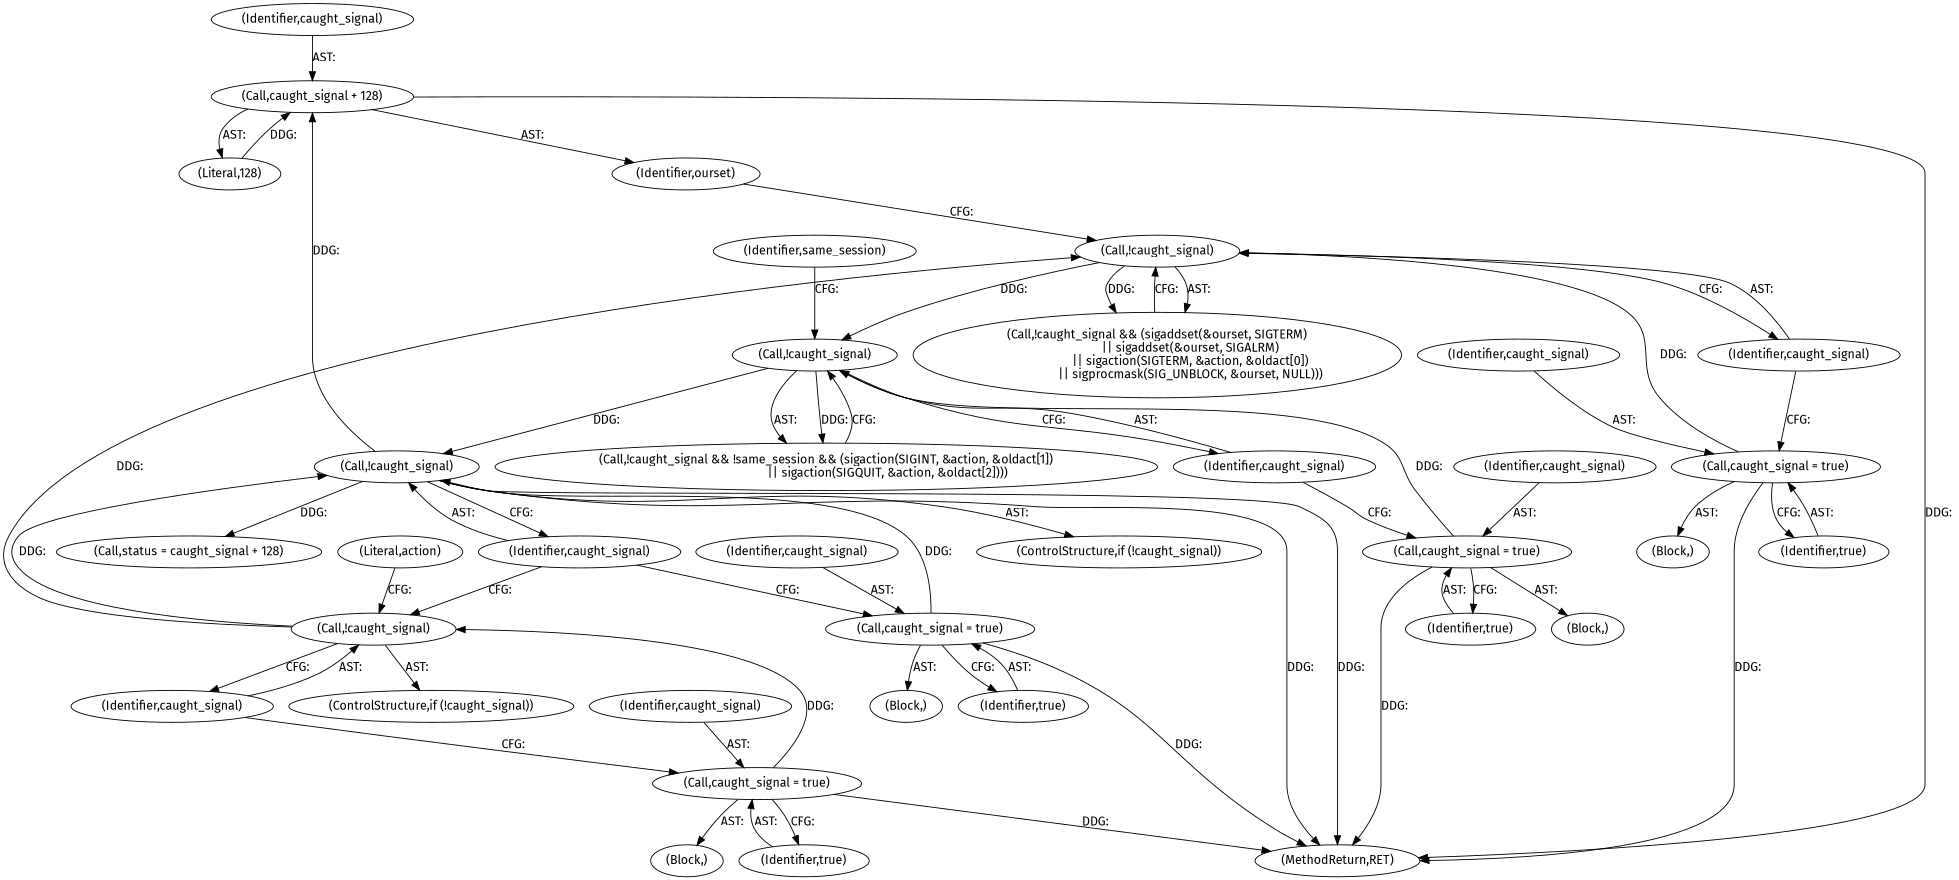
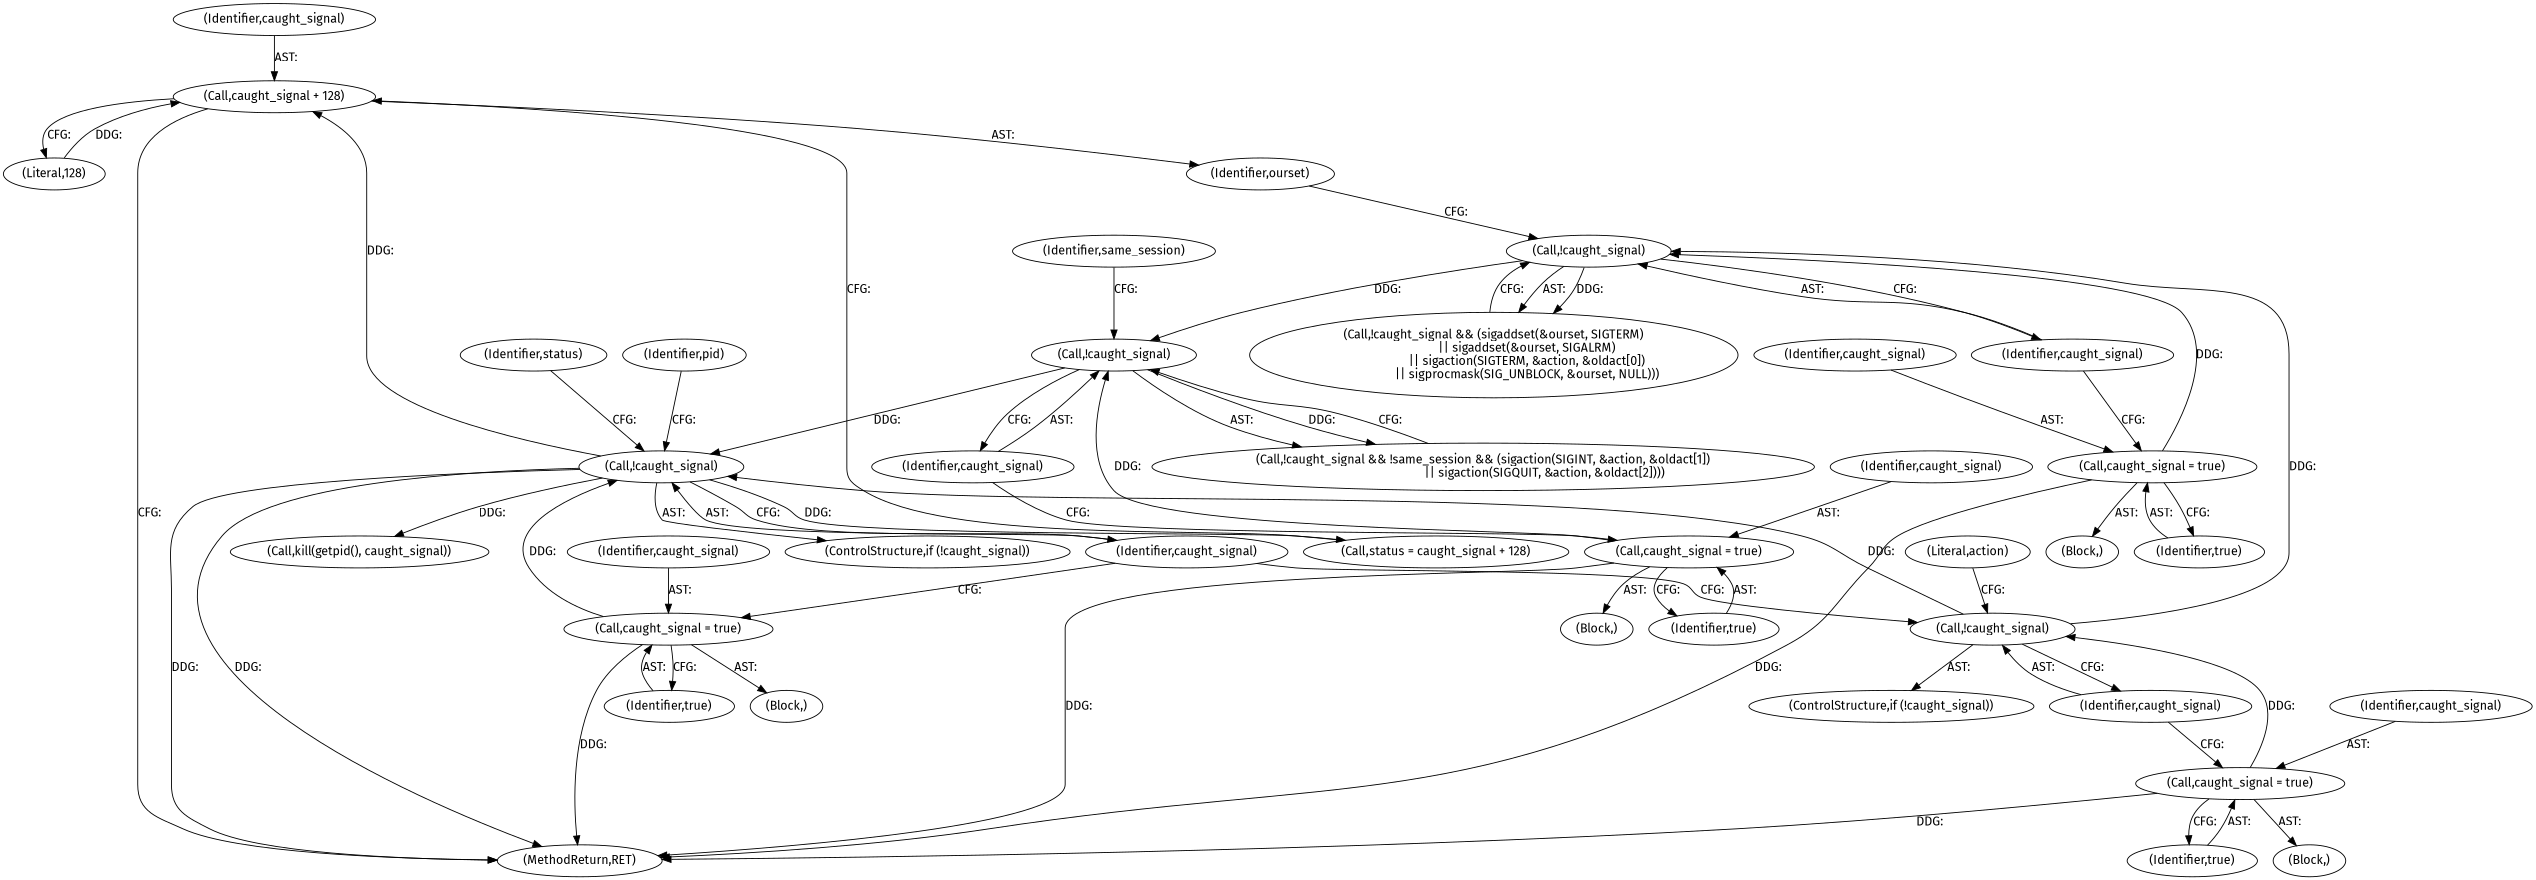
(236, 135) -> (61, 135)
none -> (847, 339)
none -> (534, 355)
none -> (684, 355)
(1940, 513) -> (151, 513)
none -> (360, 552)
